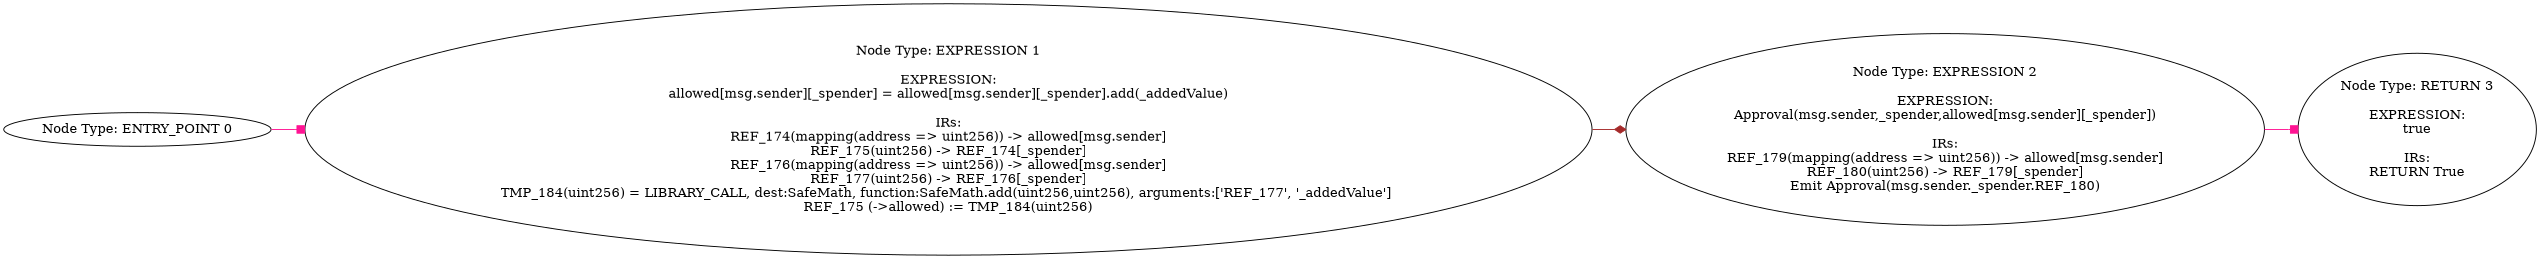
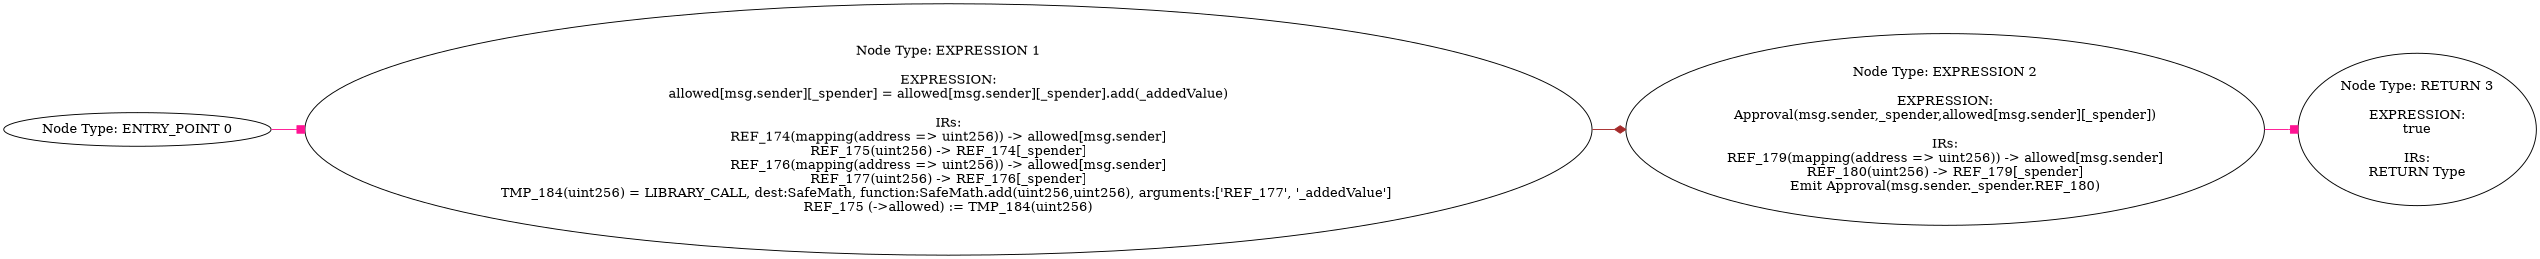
(2417, 129) -> (2417, 129)
